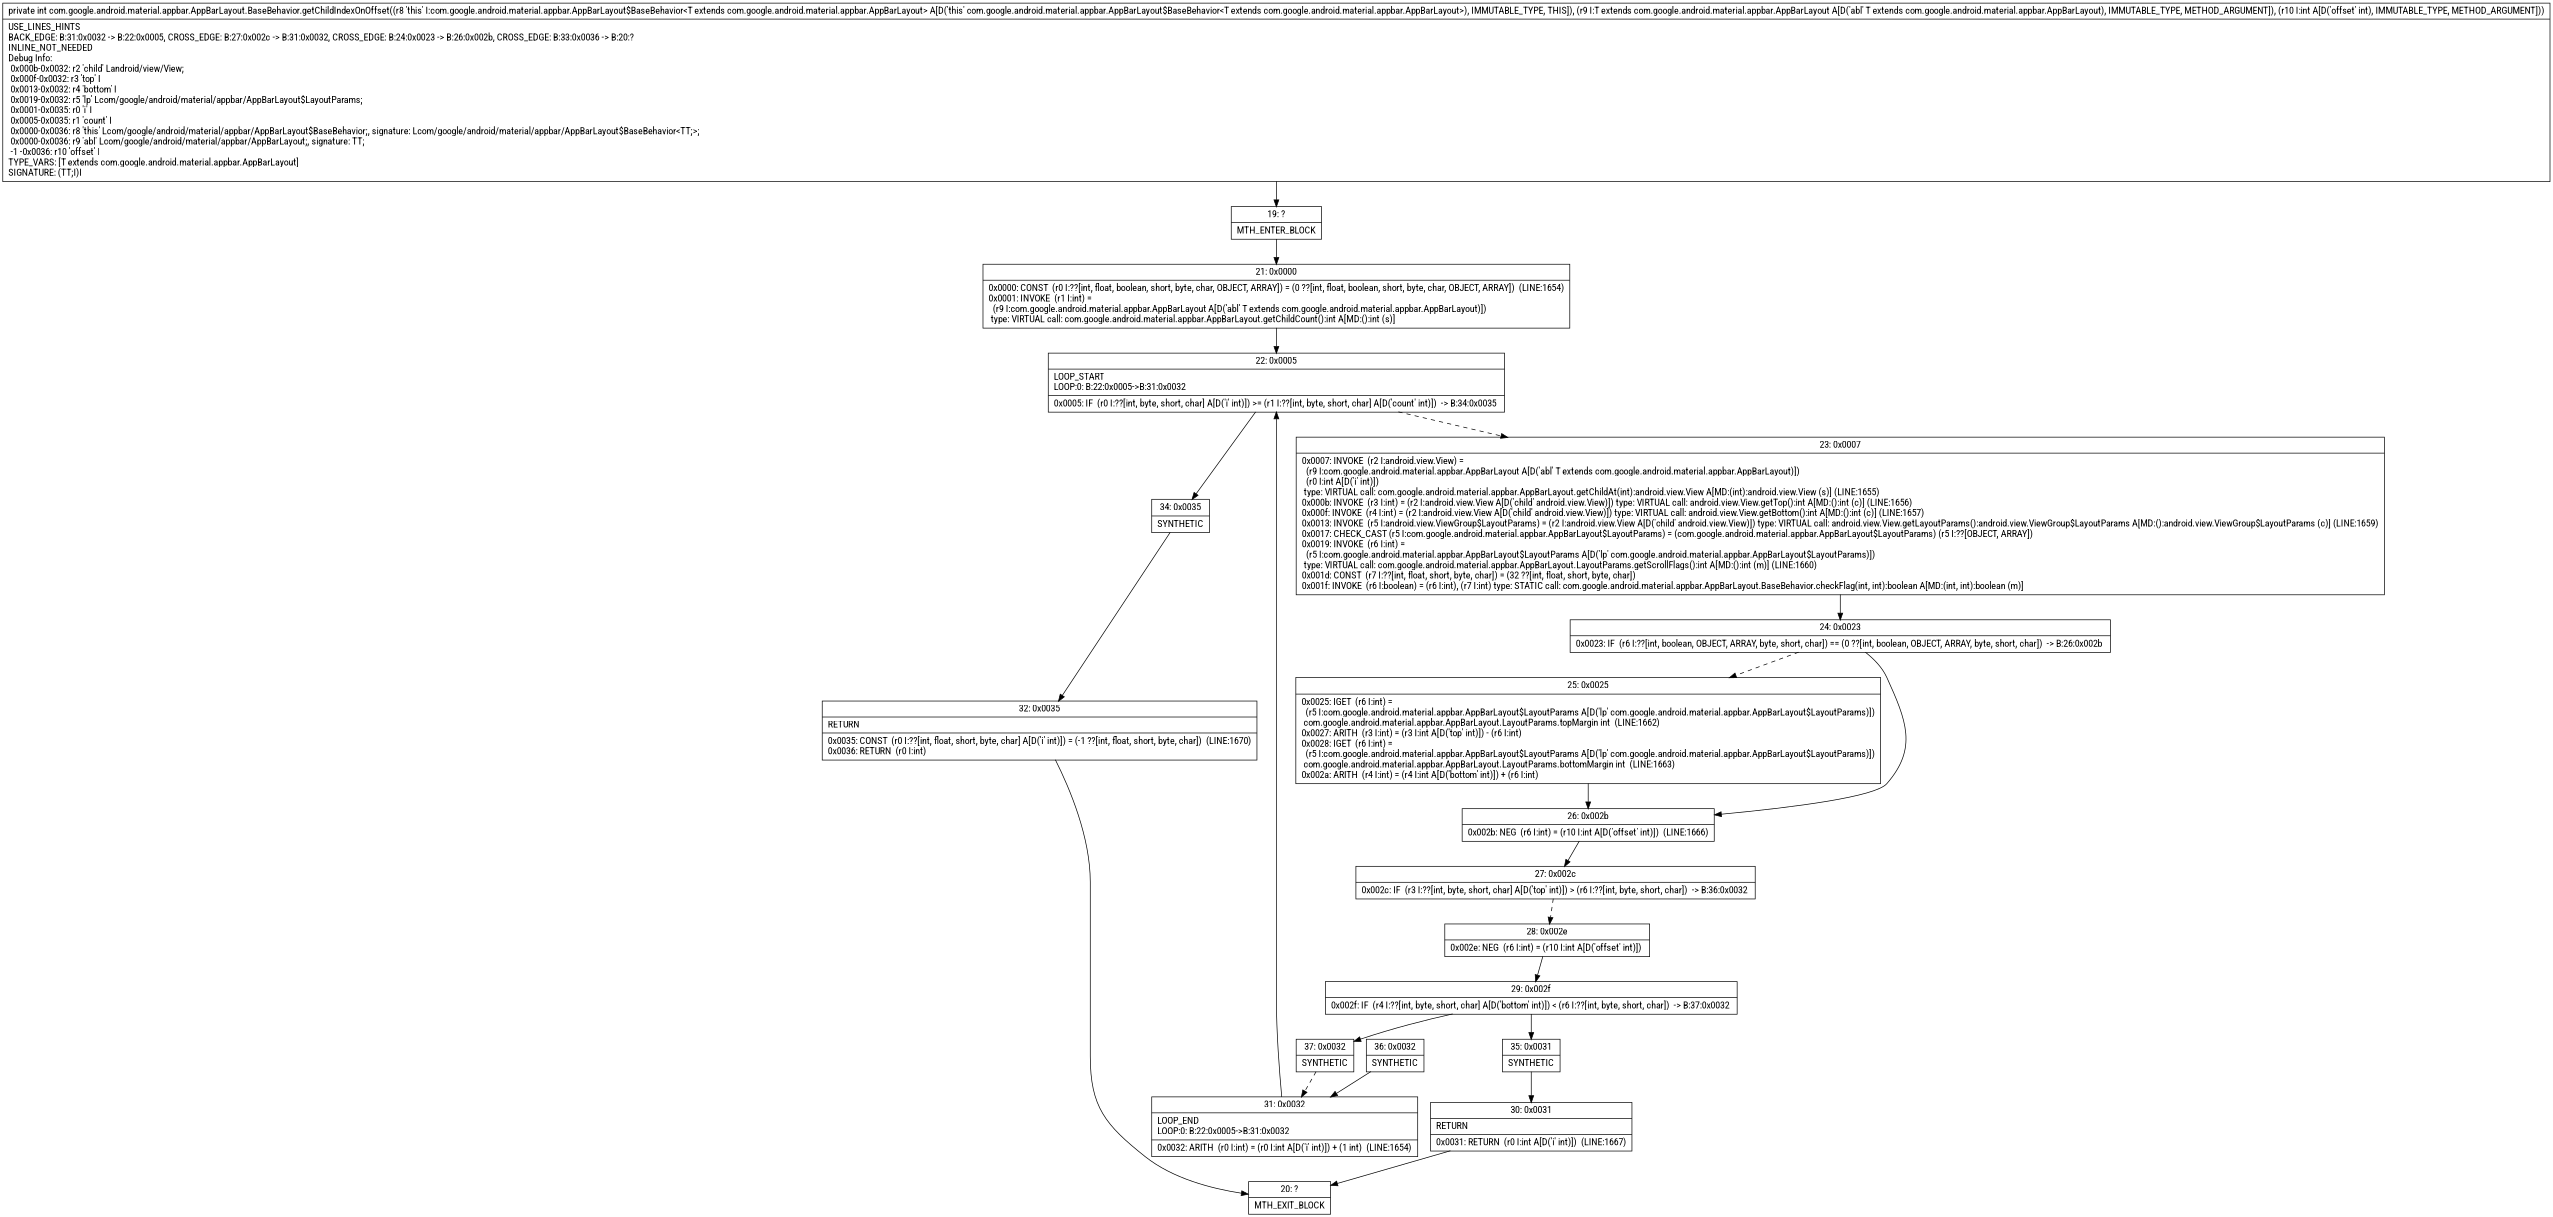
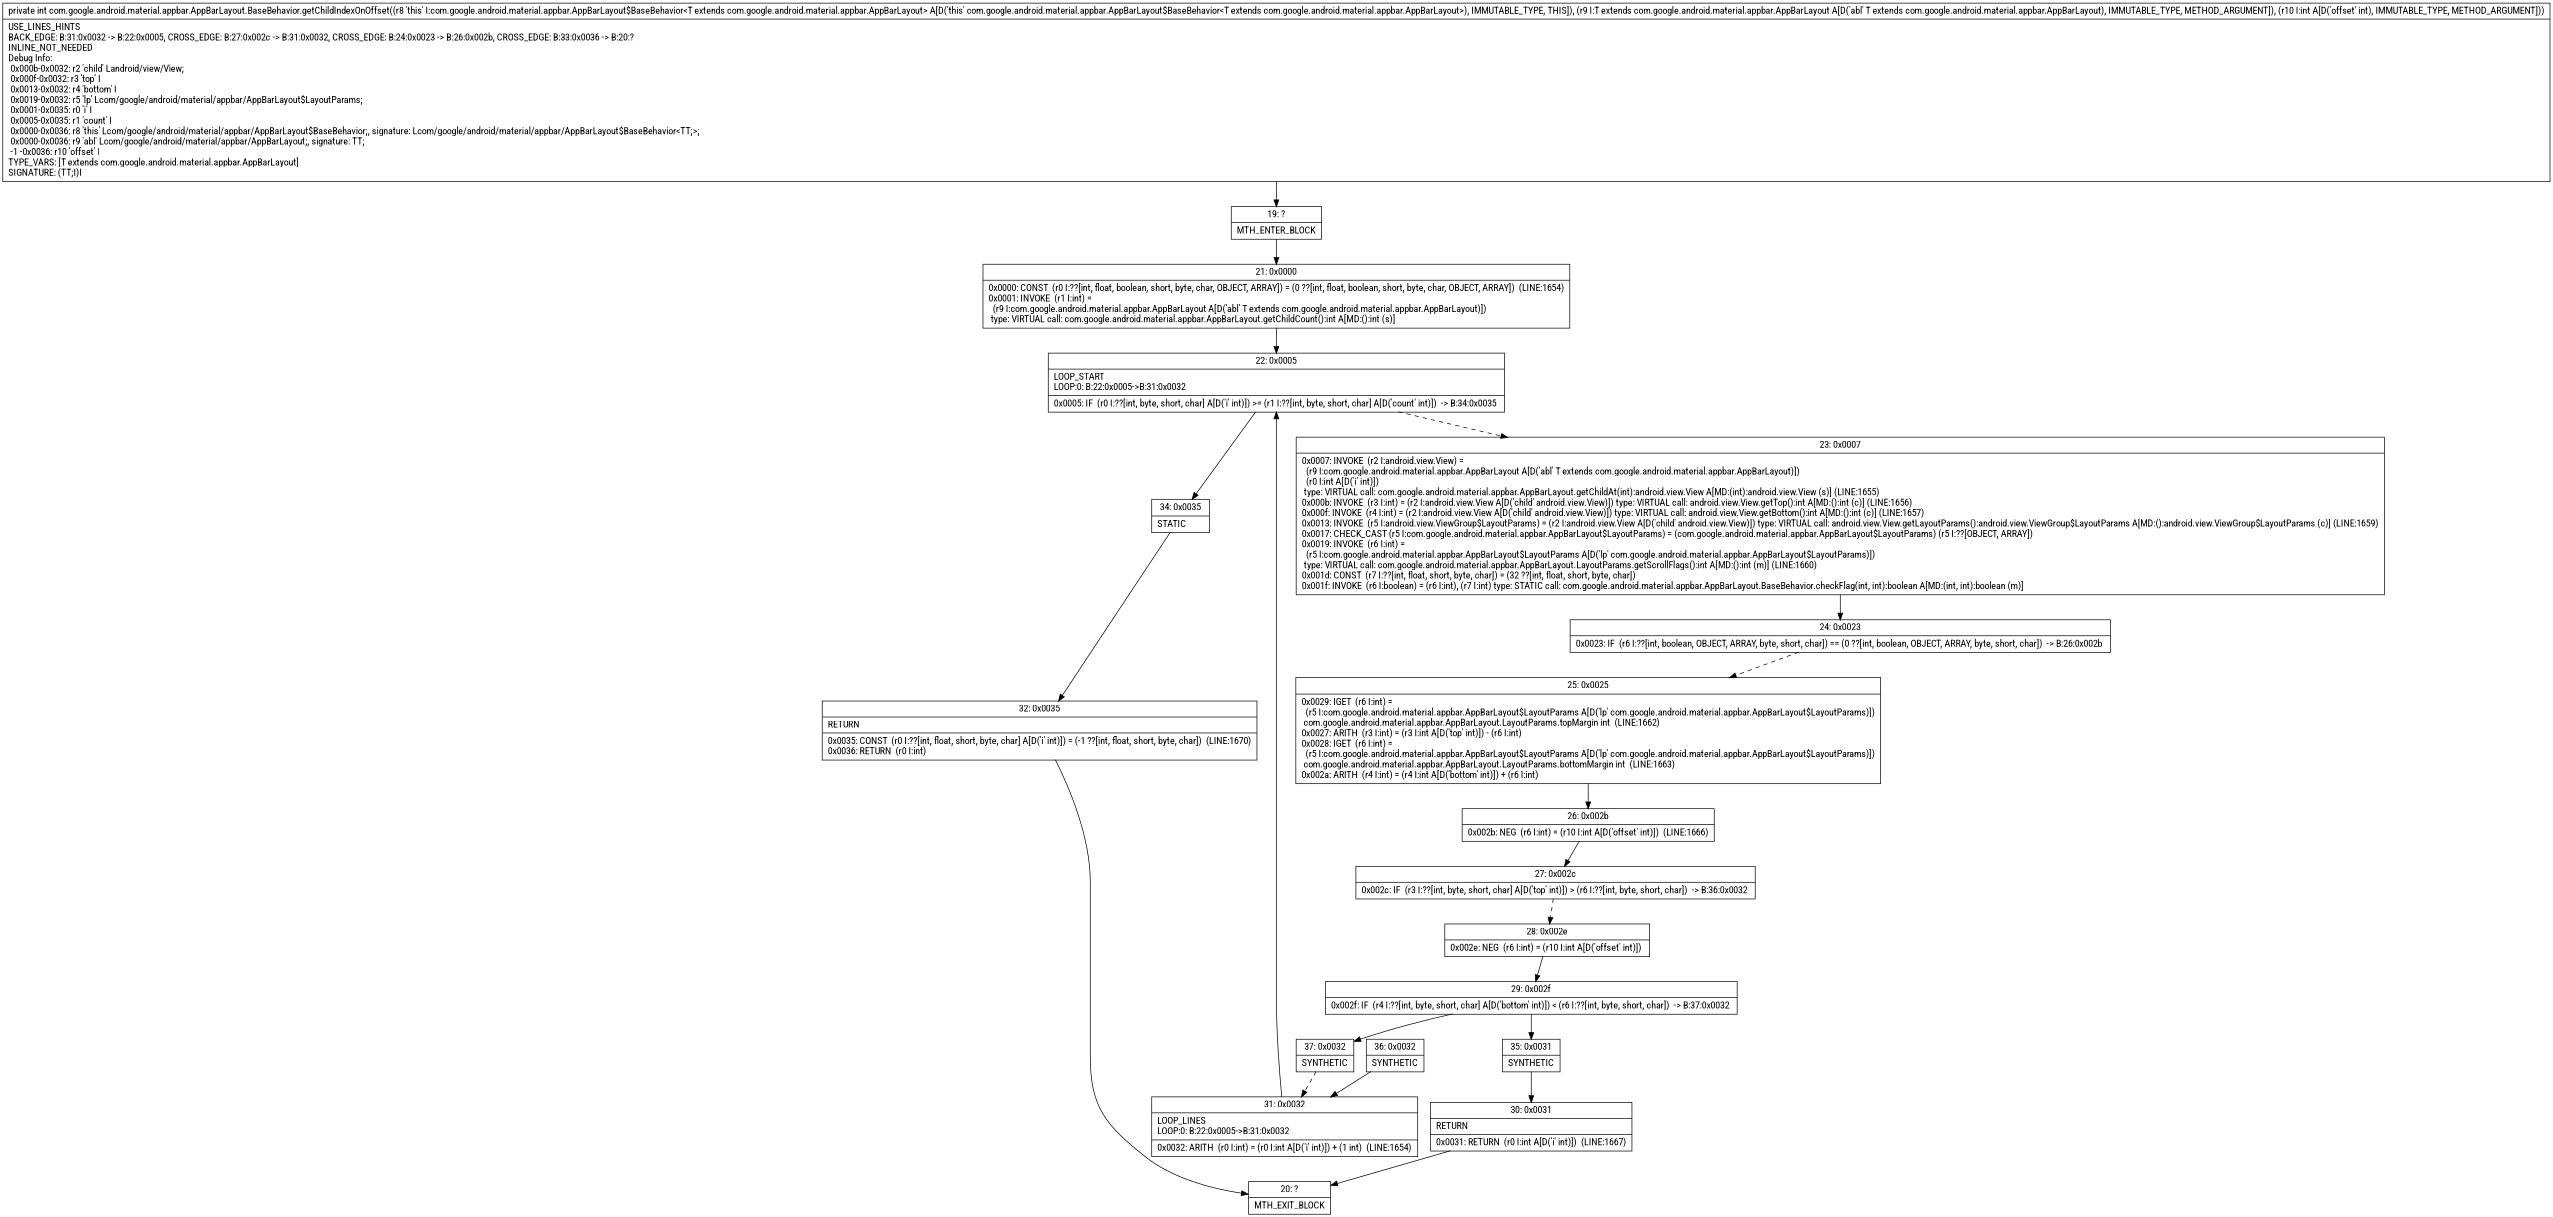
(1181, 524) -> (1172, 524)
(1348, 702) -> (1348, 702)
(1878, 789) -> none
(1178, 1121) -> (1182, 1121)
